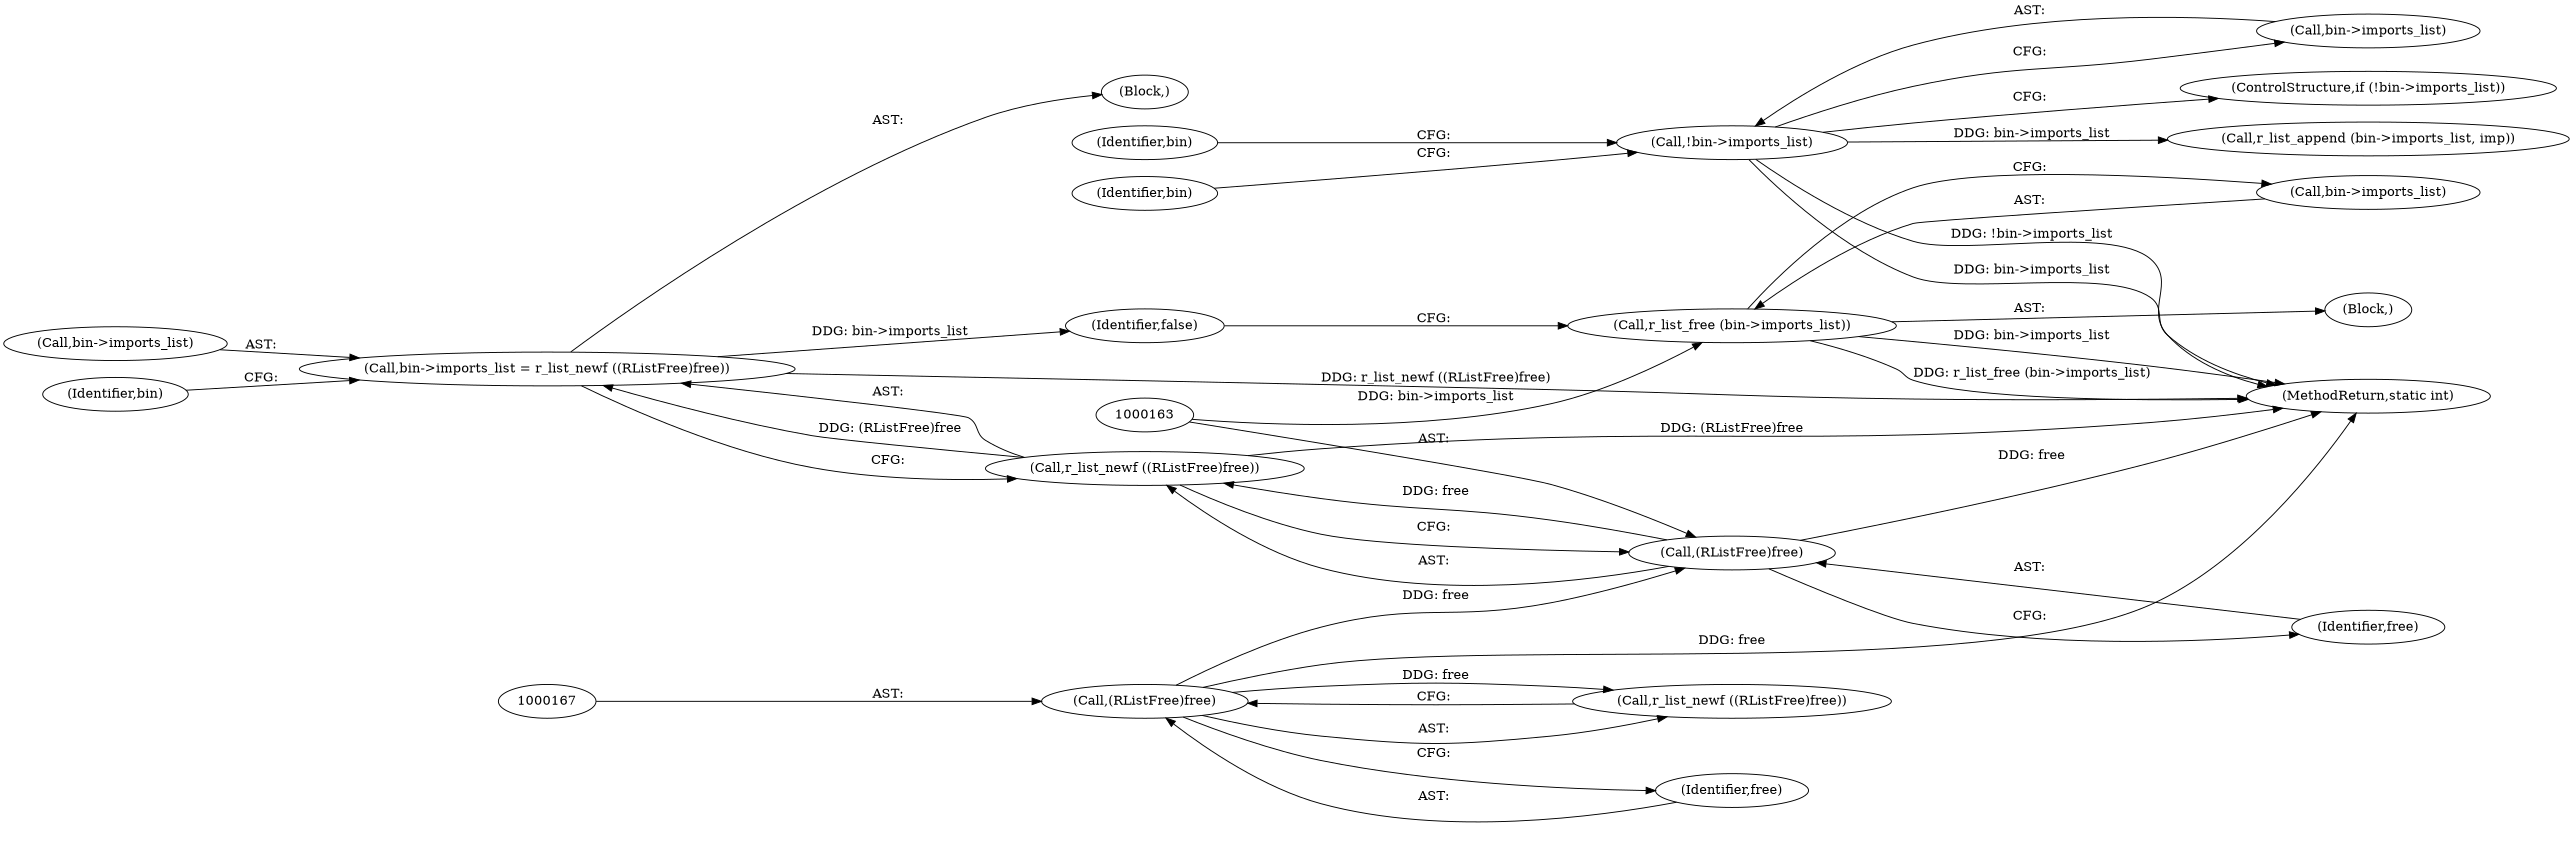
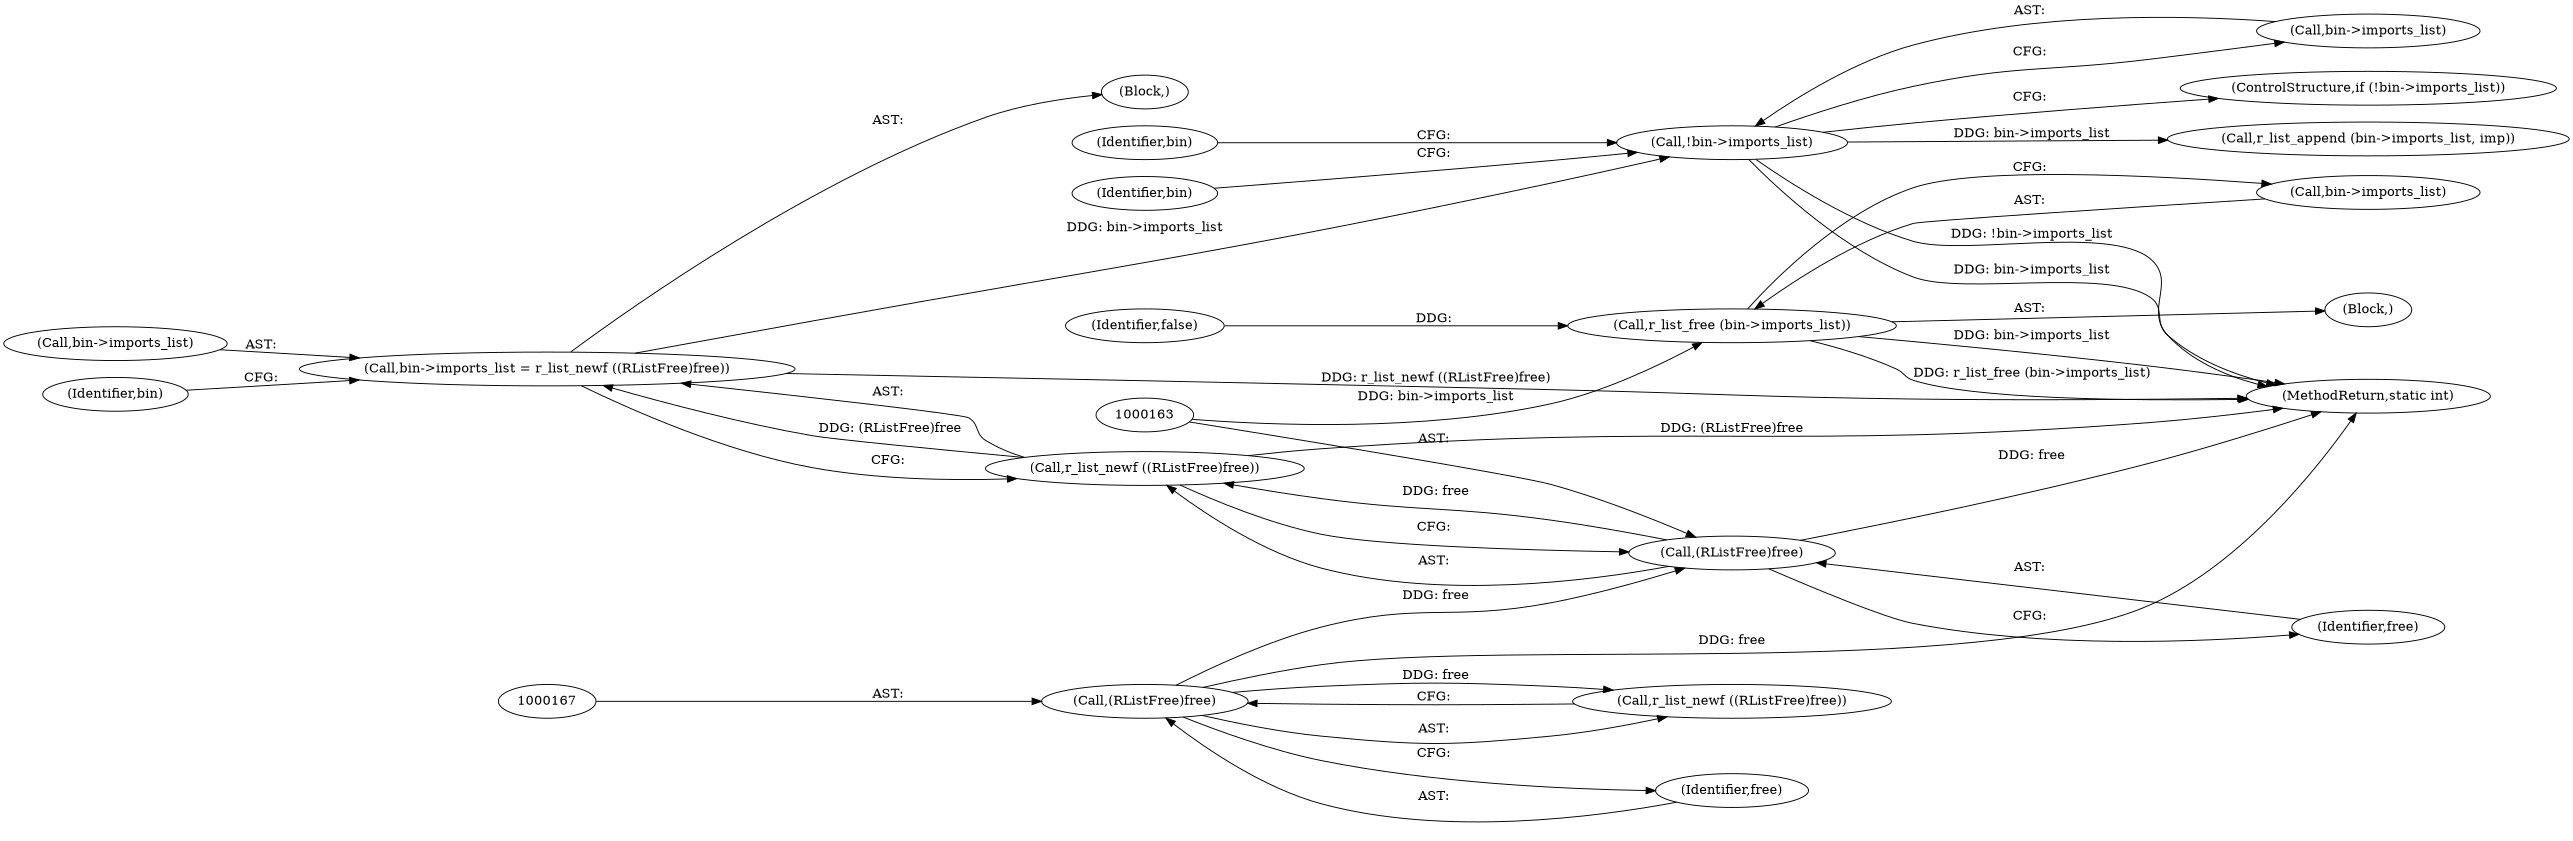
(1436, 319) -> (1436, 319)
(889, 344) -> (1148, 262)
